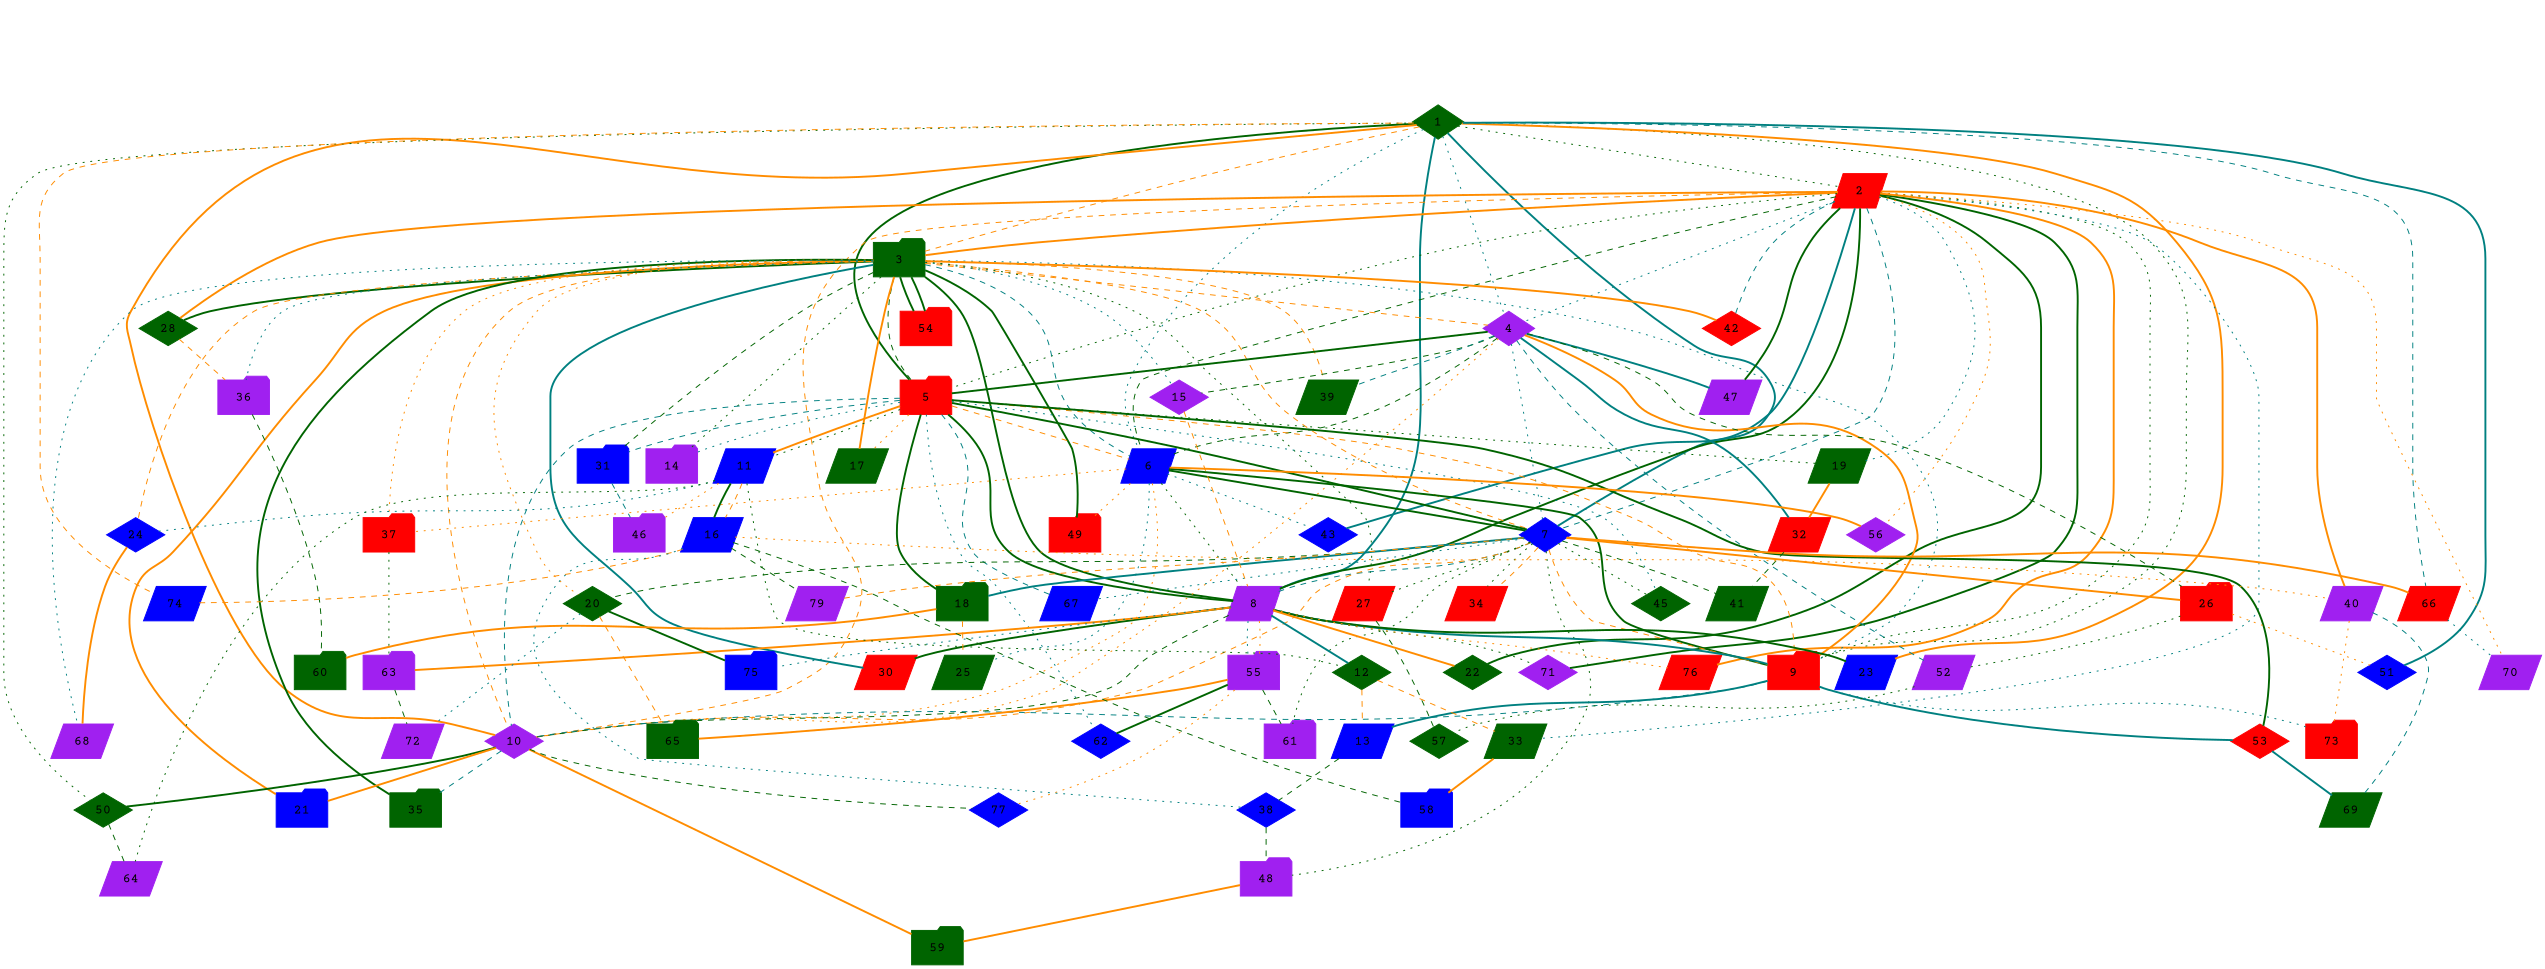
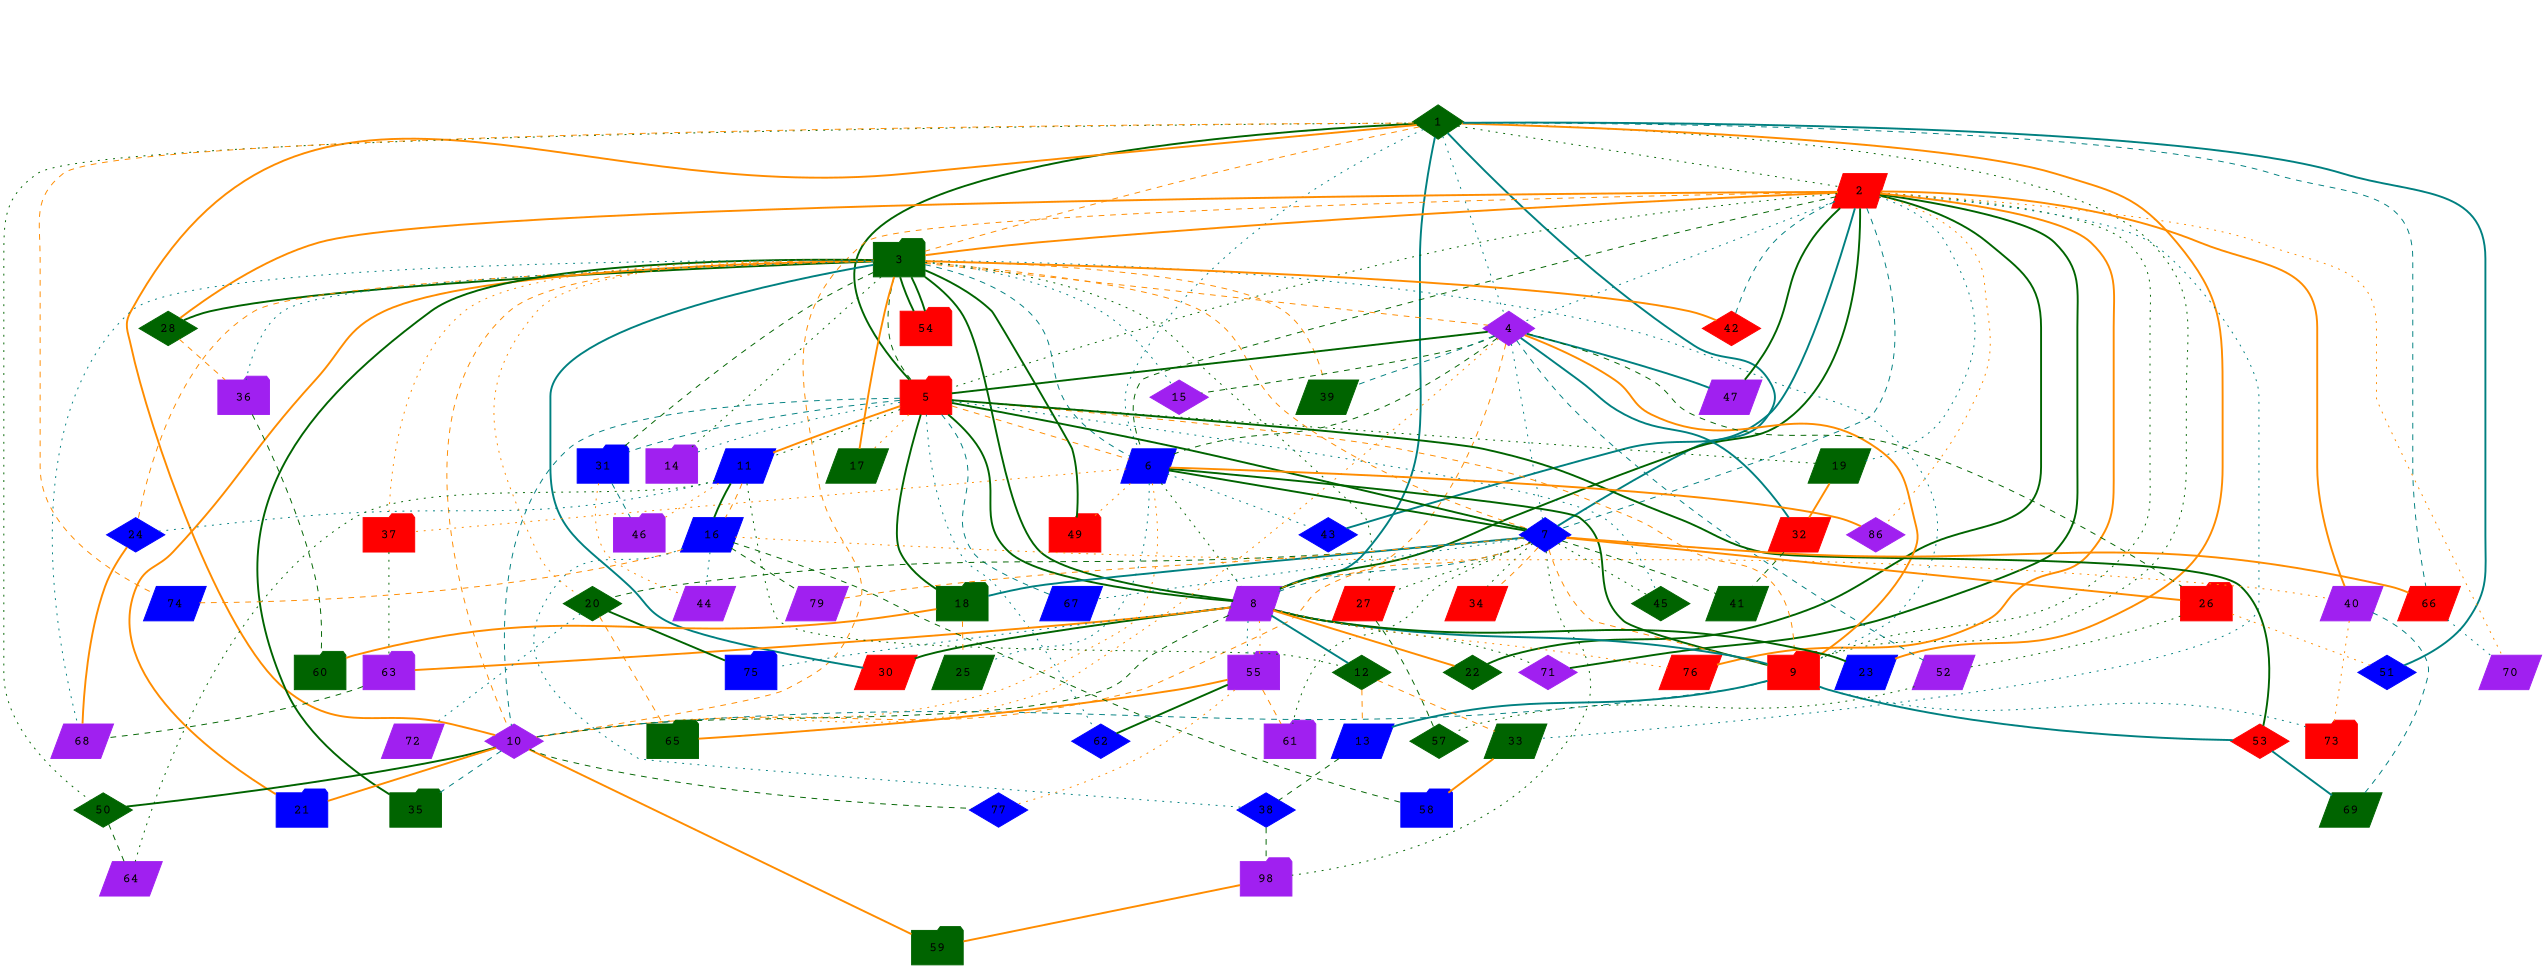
(1216, 499) -> (1424, 524)
(1876, 535) -> (1876, 535)
none -> (704, 604)
(401, 707) -> (237, 719)
(1272, 707) -> (1272, 707)
(1266, 879) -> (1266, 879)
